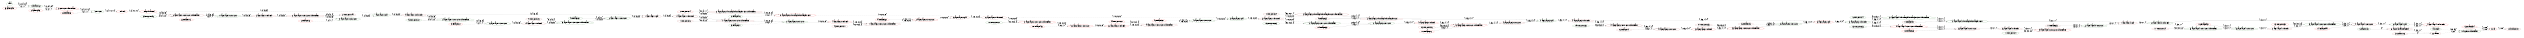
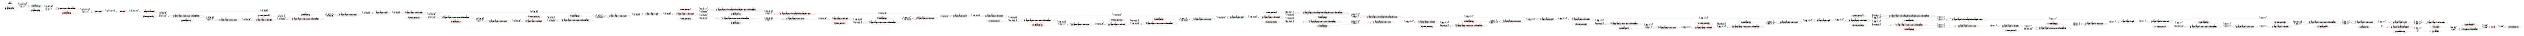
(331, 15) -> (282, 17)
(1447, 29) -> (1488, 22)
